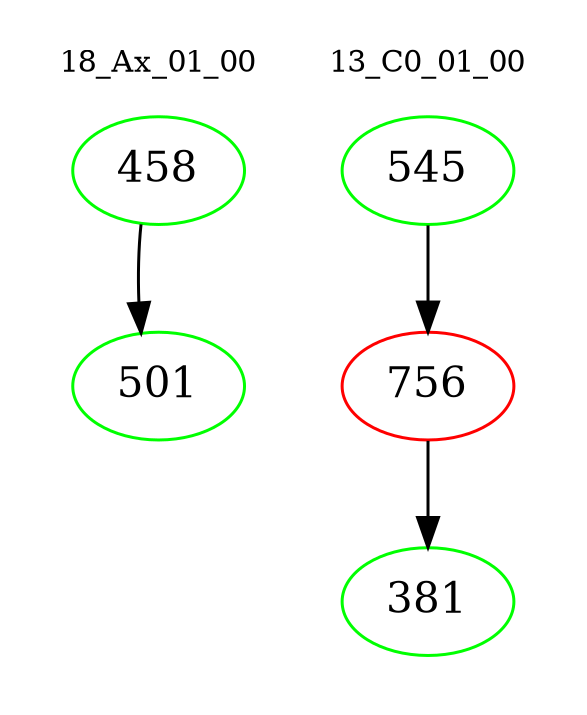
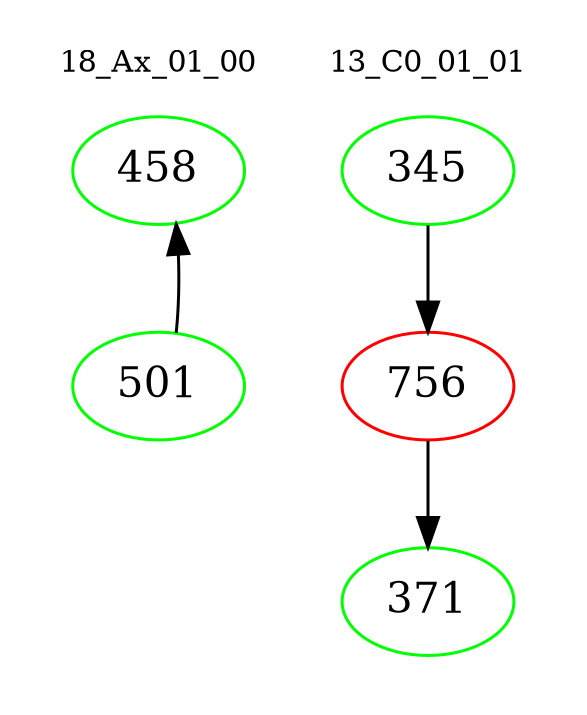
(428, 64) -> (428, 64)
(428, 171) -> (428, 171)
(139, 263) -> (179, 294)
(428, 602) -> (428, 602)
